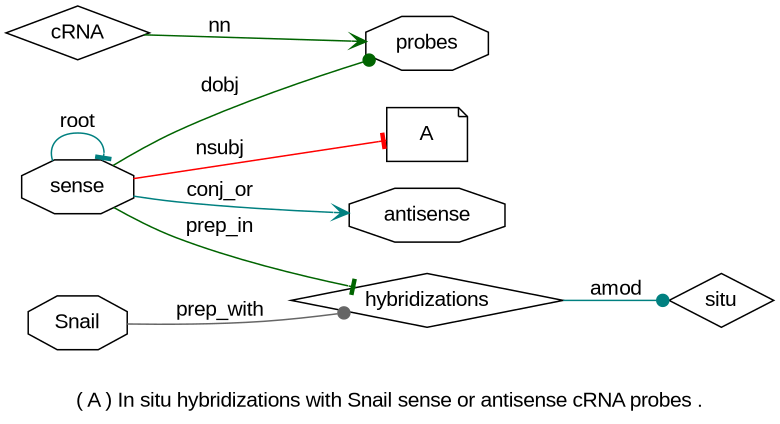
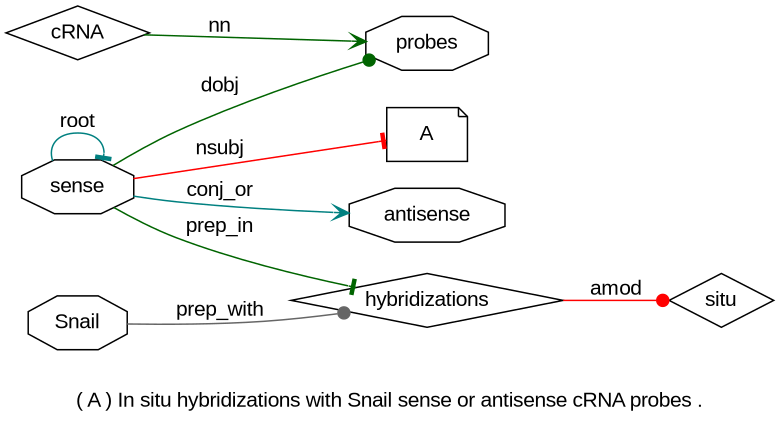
(610, 300) -> (610, 300)
